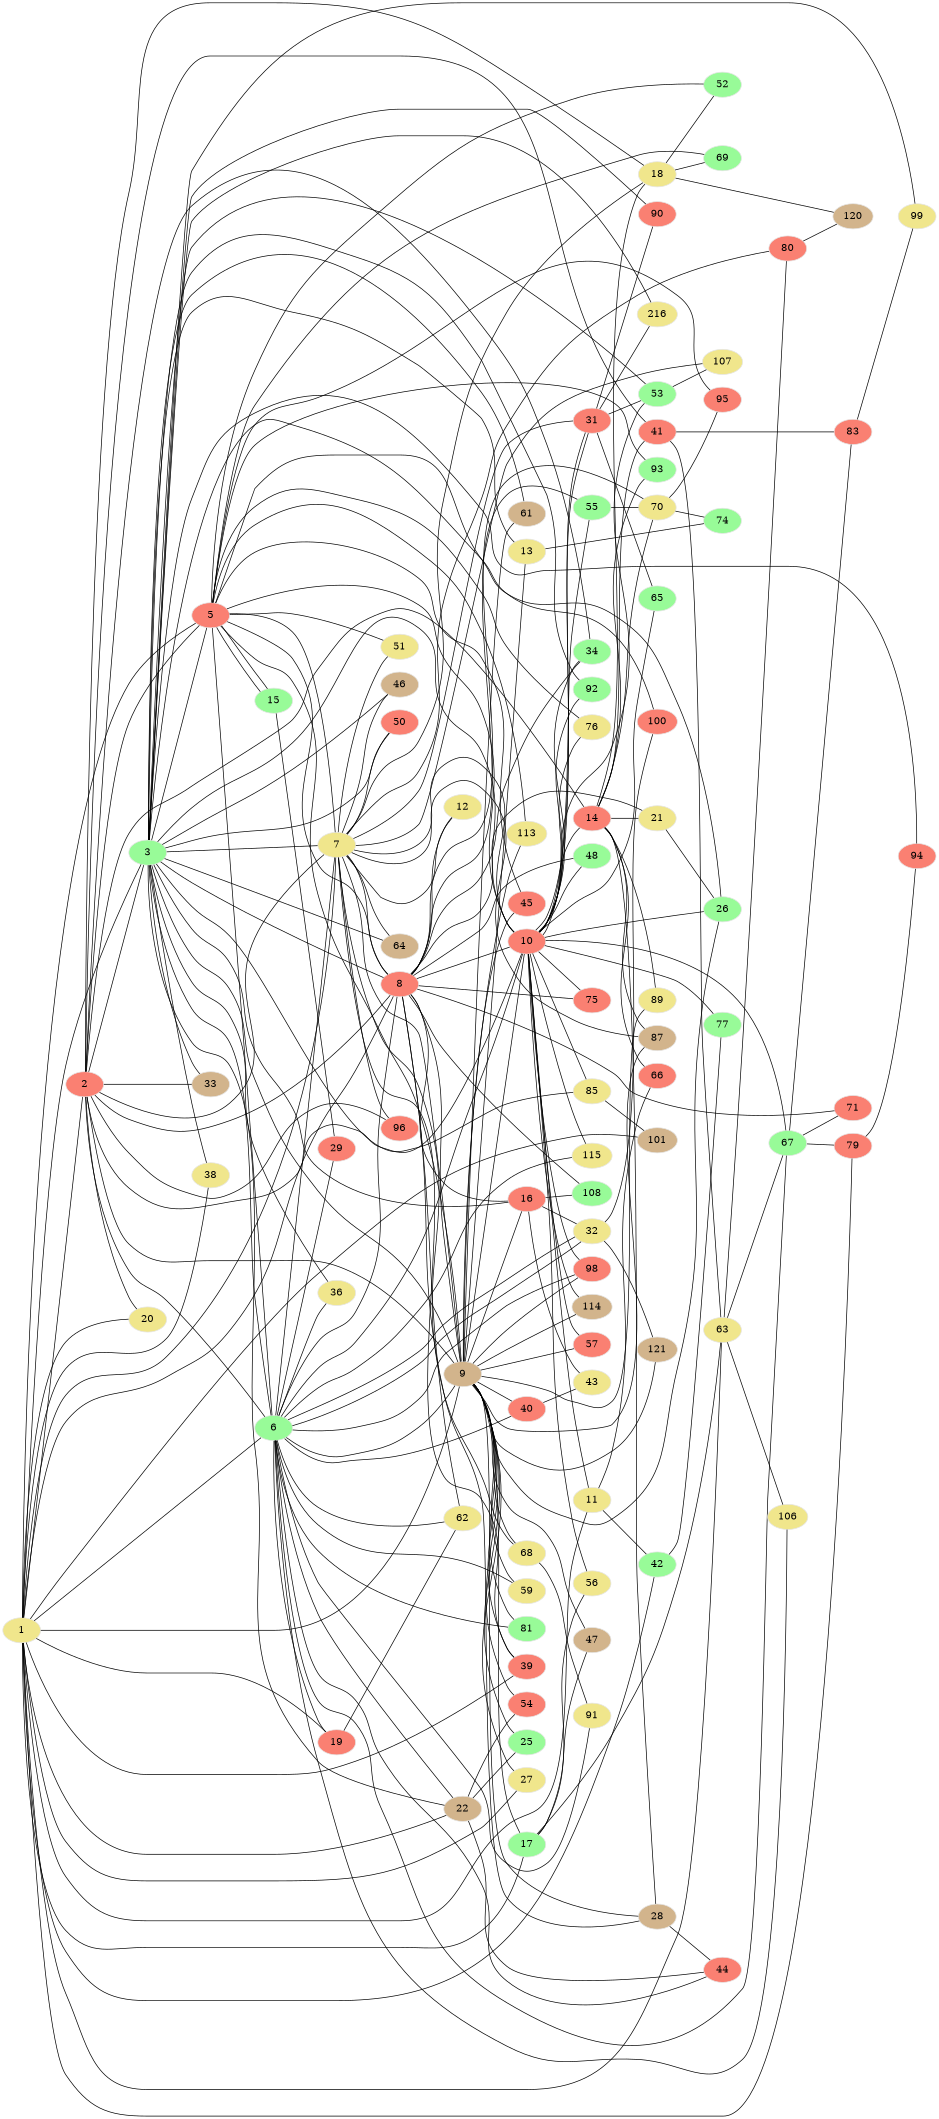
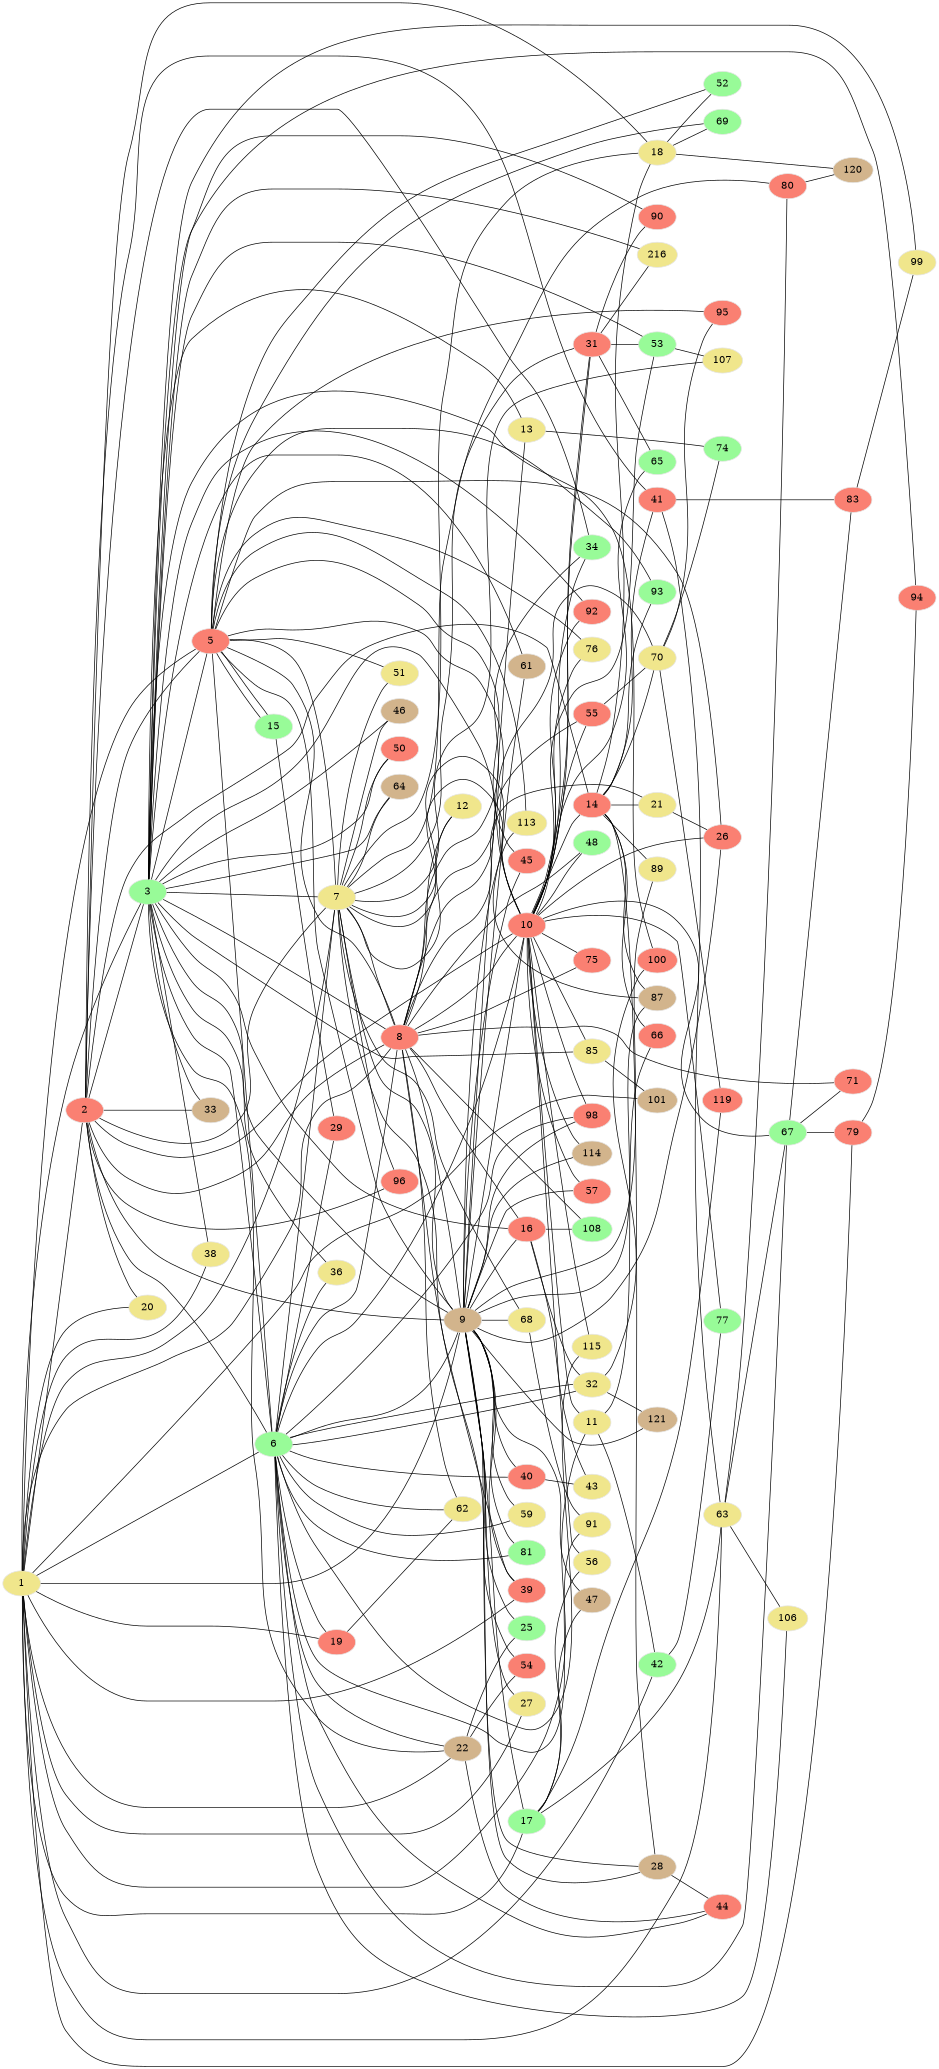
(592, 507) -> (592, 714)
(592, 690) -> (592, 612)
(723, 909) -> (723, 837)
none -> (723, 1100)
